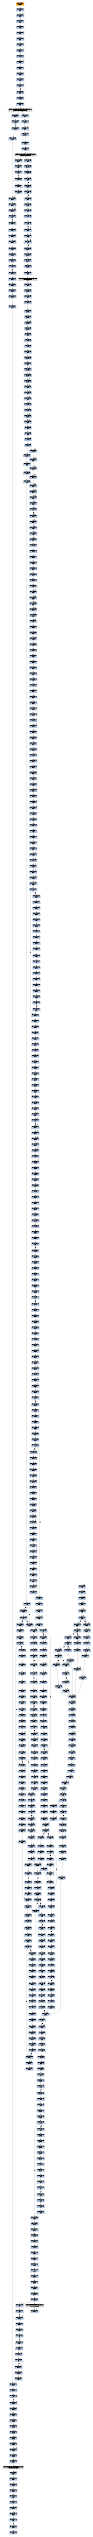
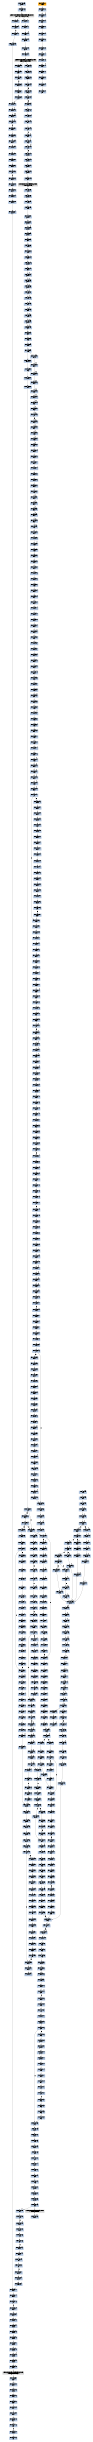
(20, 93) -> none
